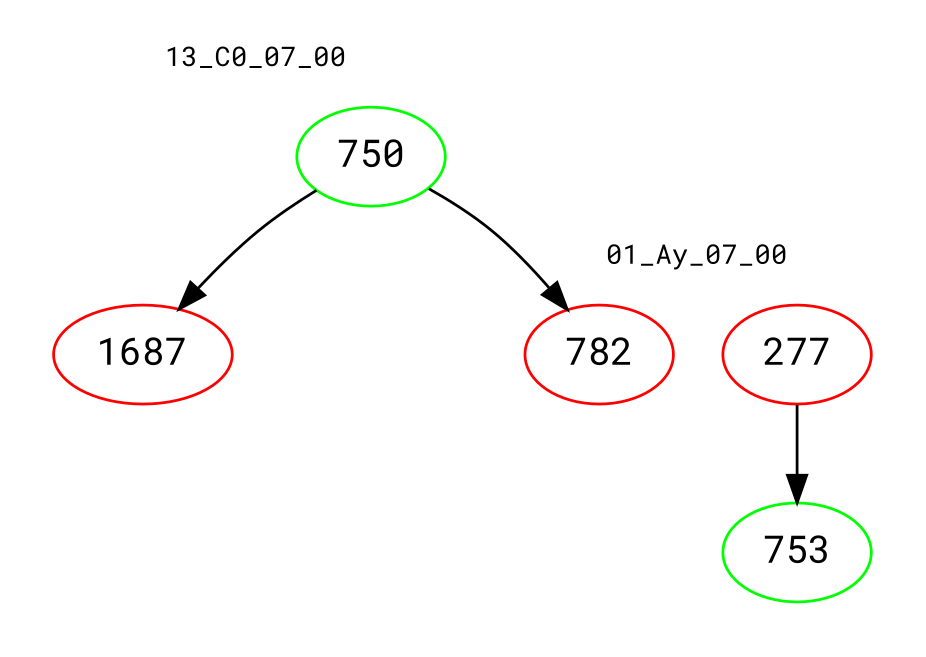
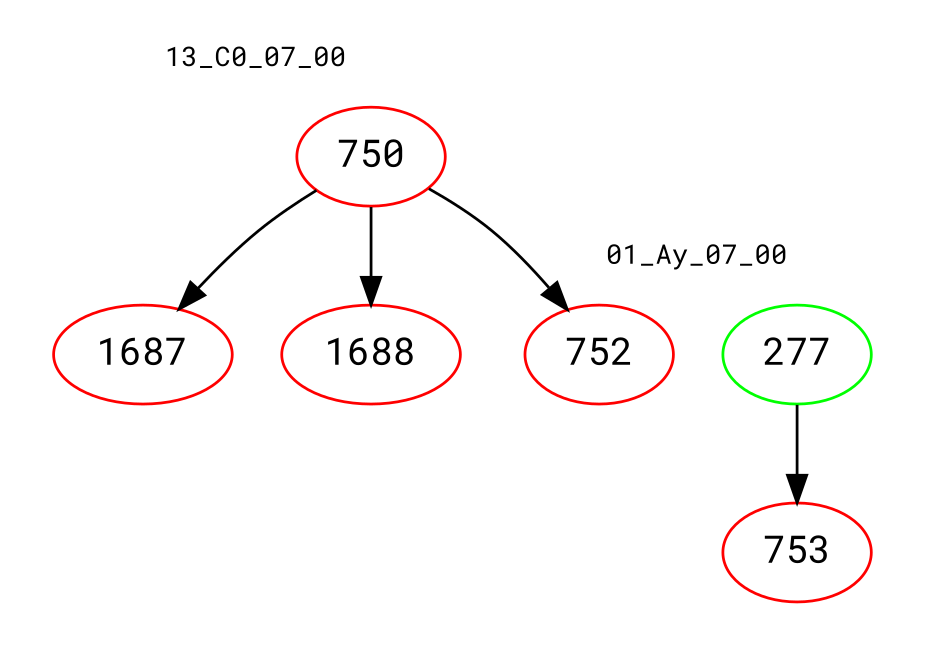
(371, 157) -> (371, 157)
none -> (371, 355)
(599, 355) -> (599, 355)
(797, 355) -> (797, 355)
(797, 552) -> (797, 552)
